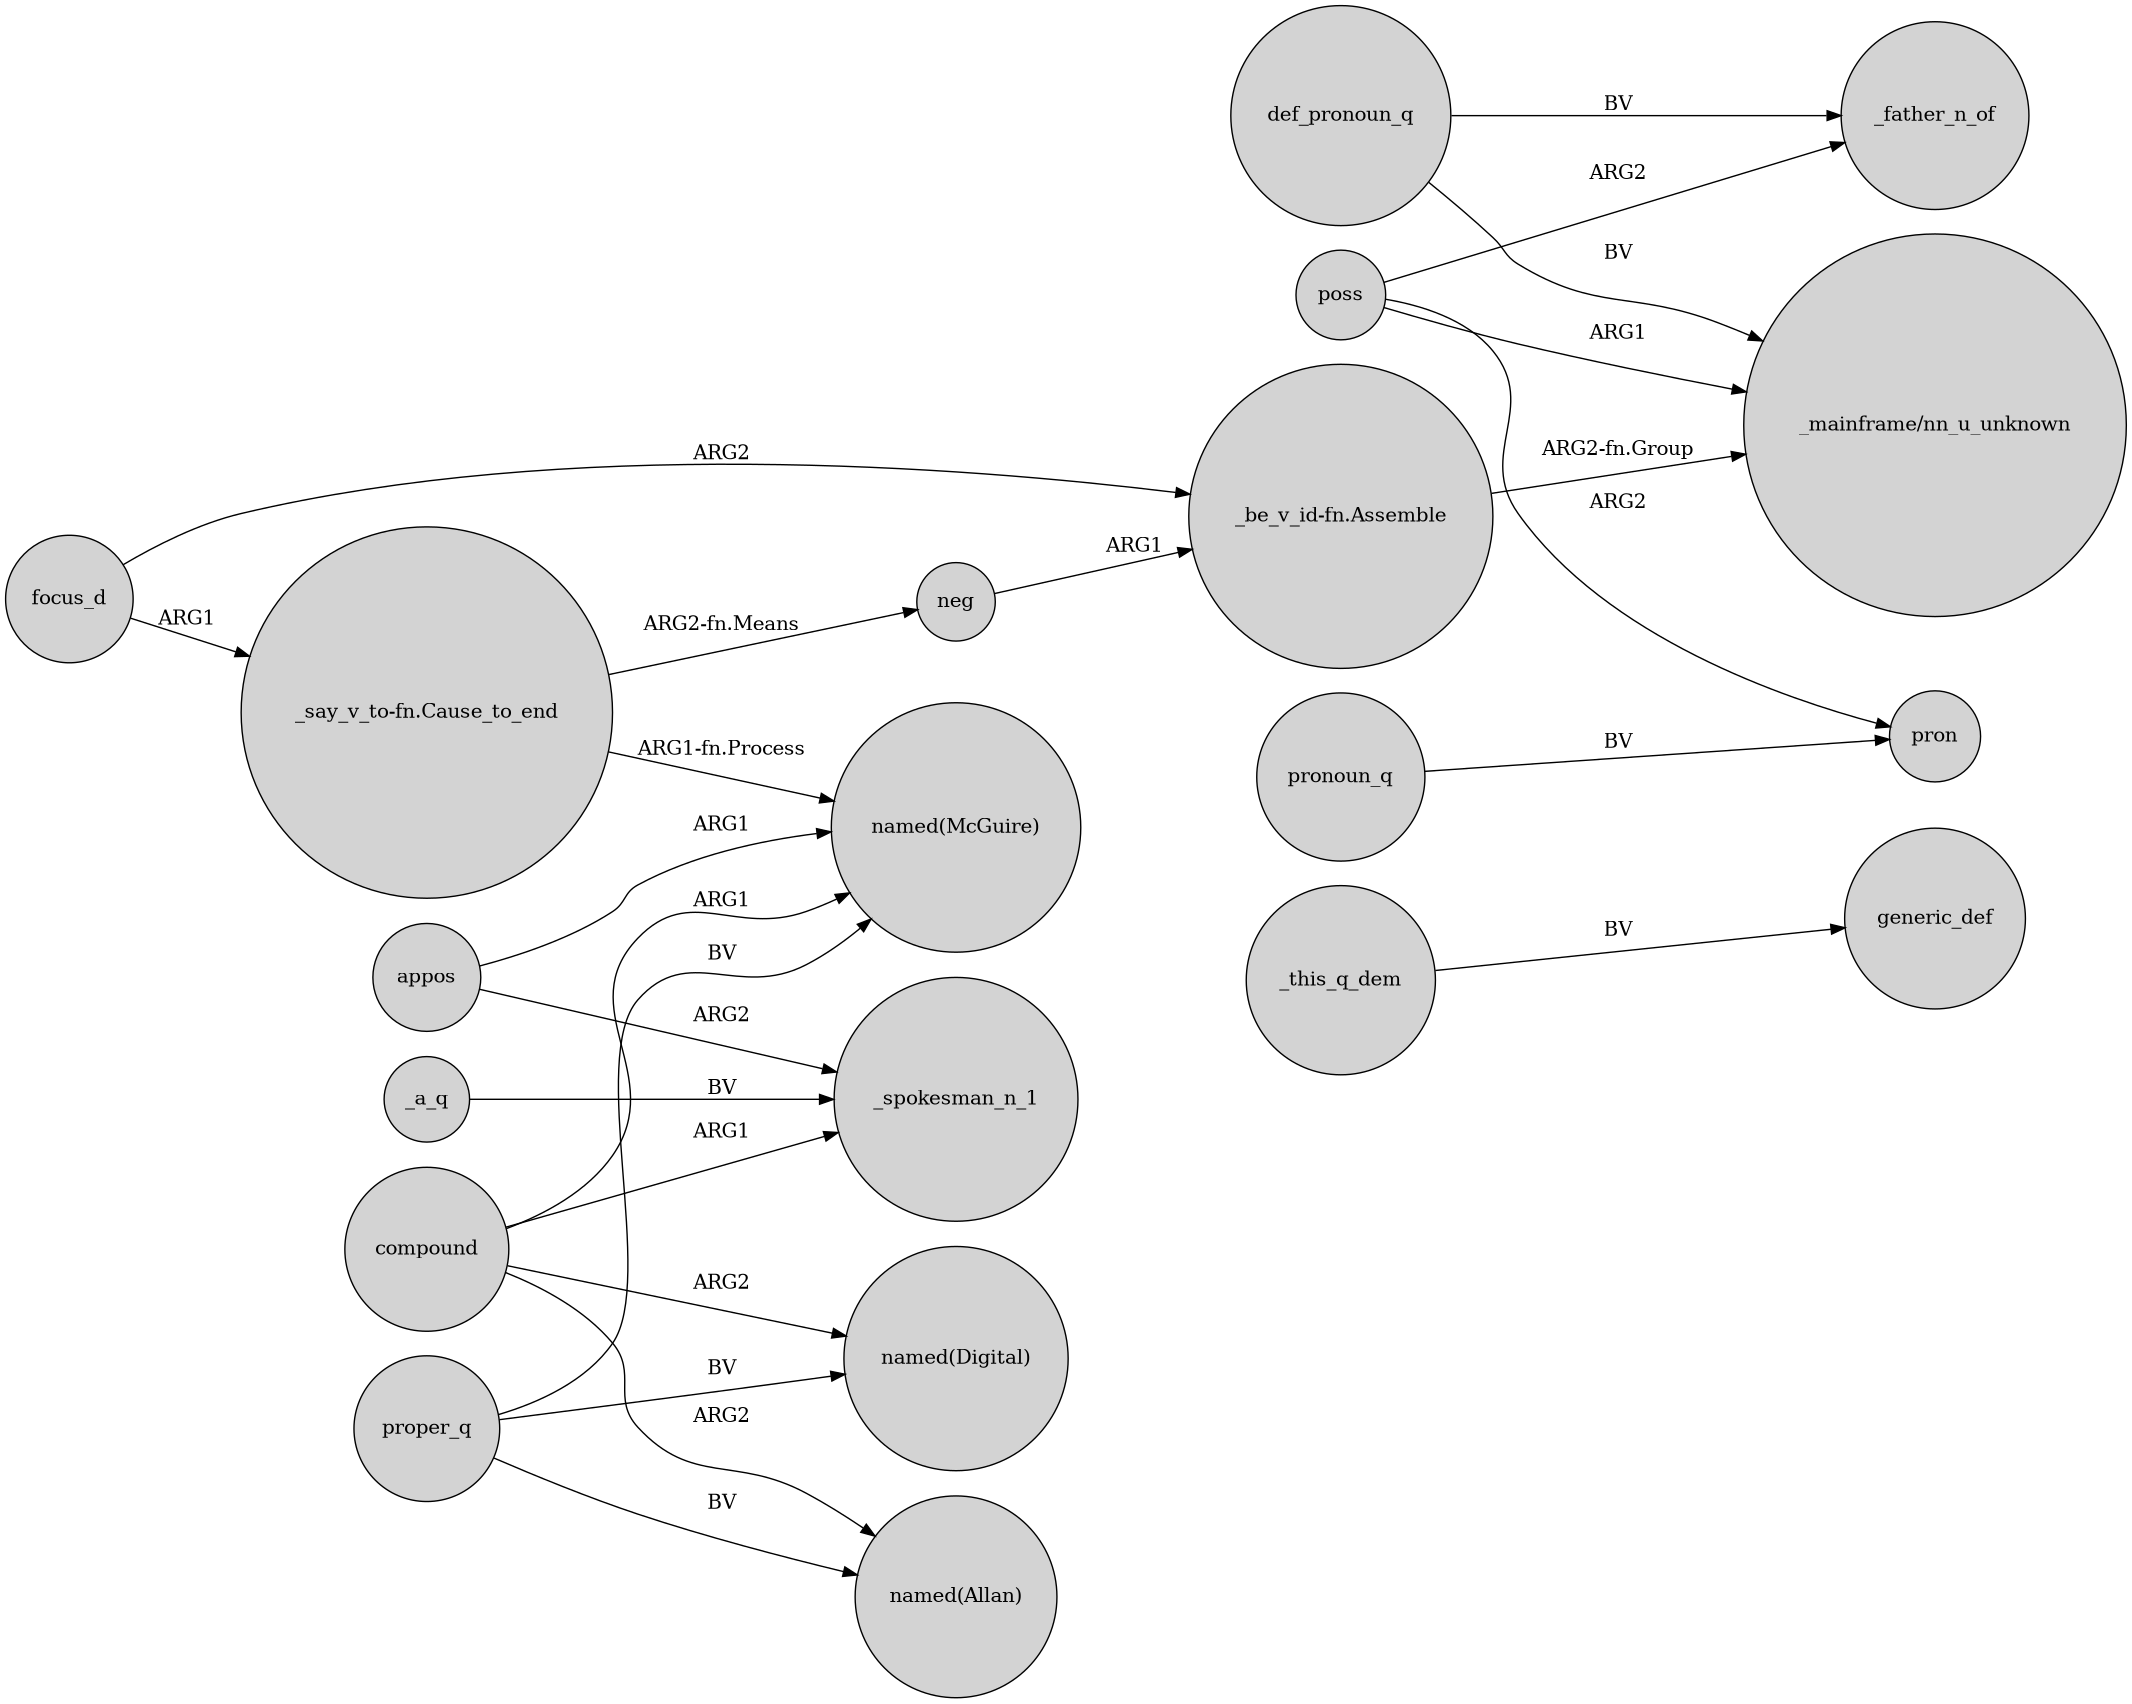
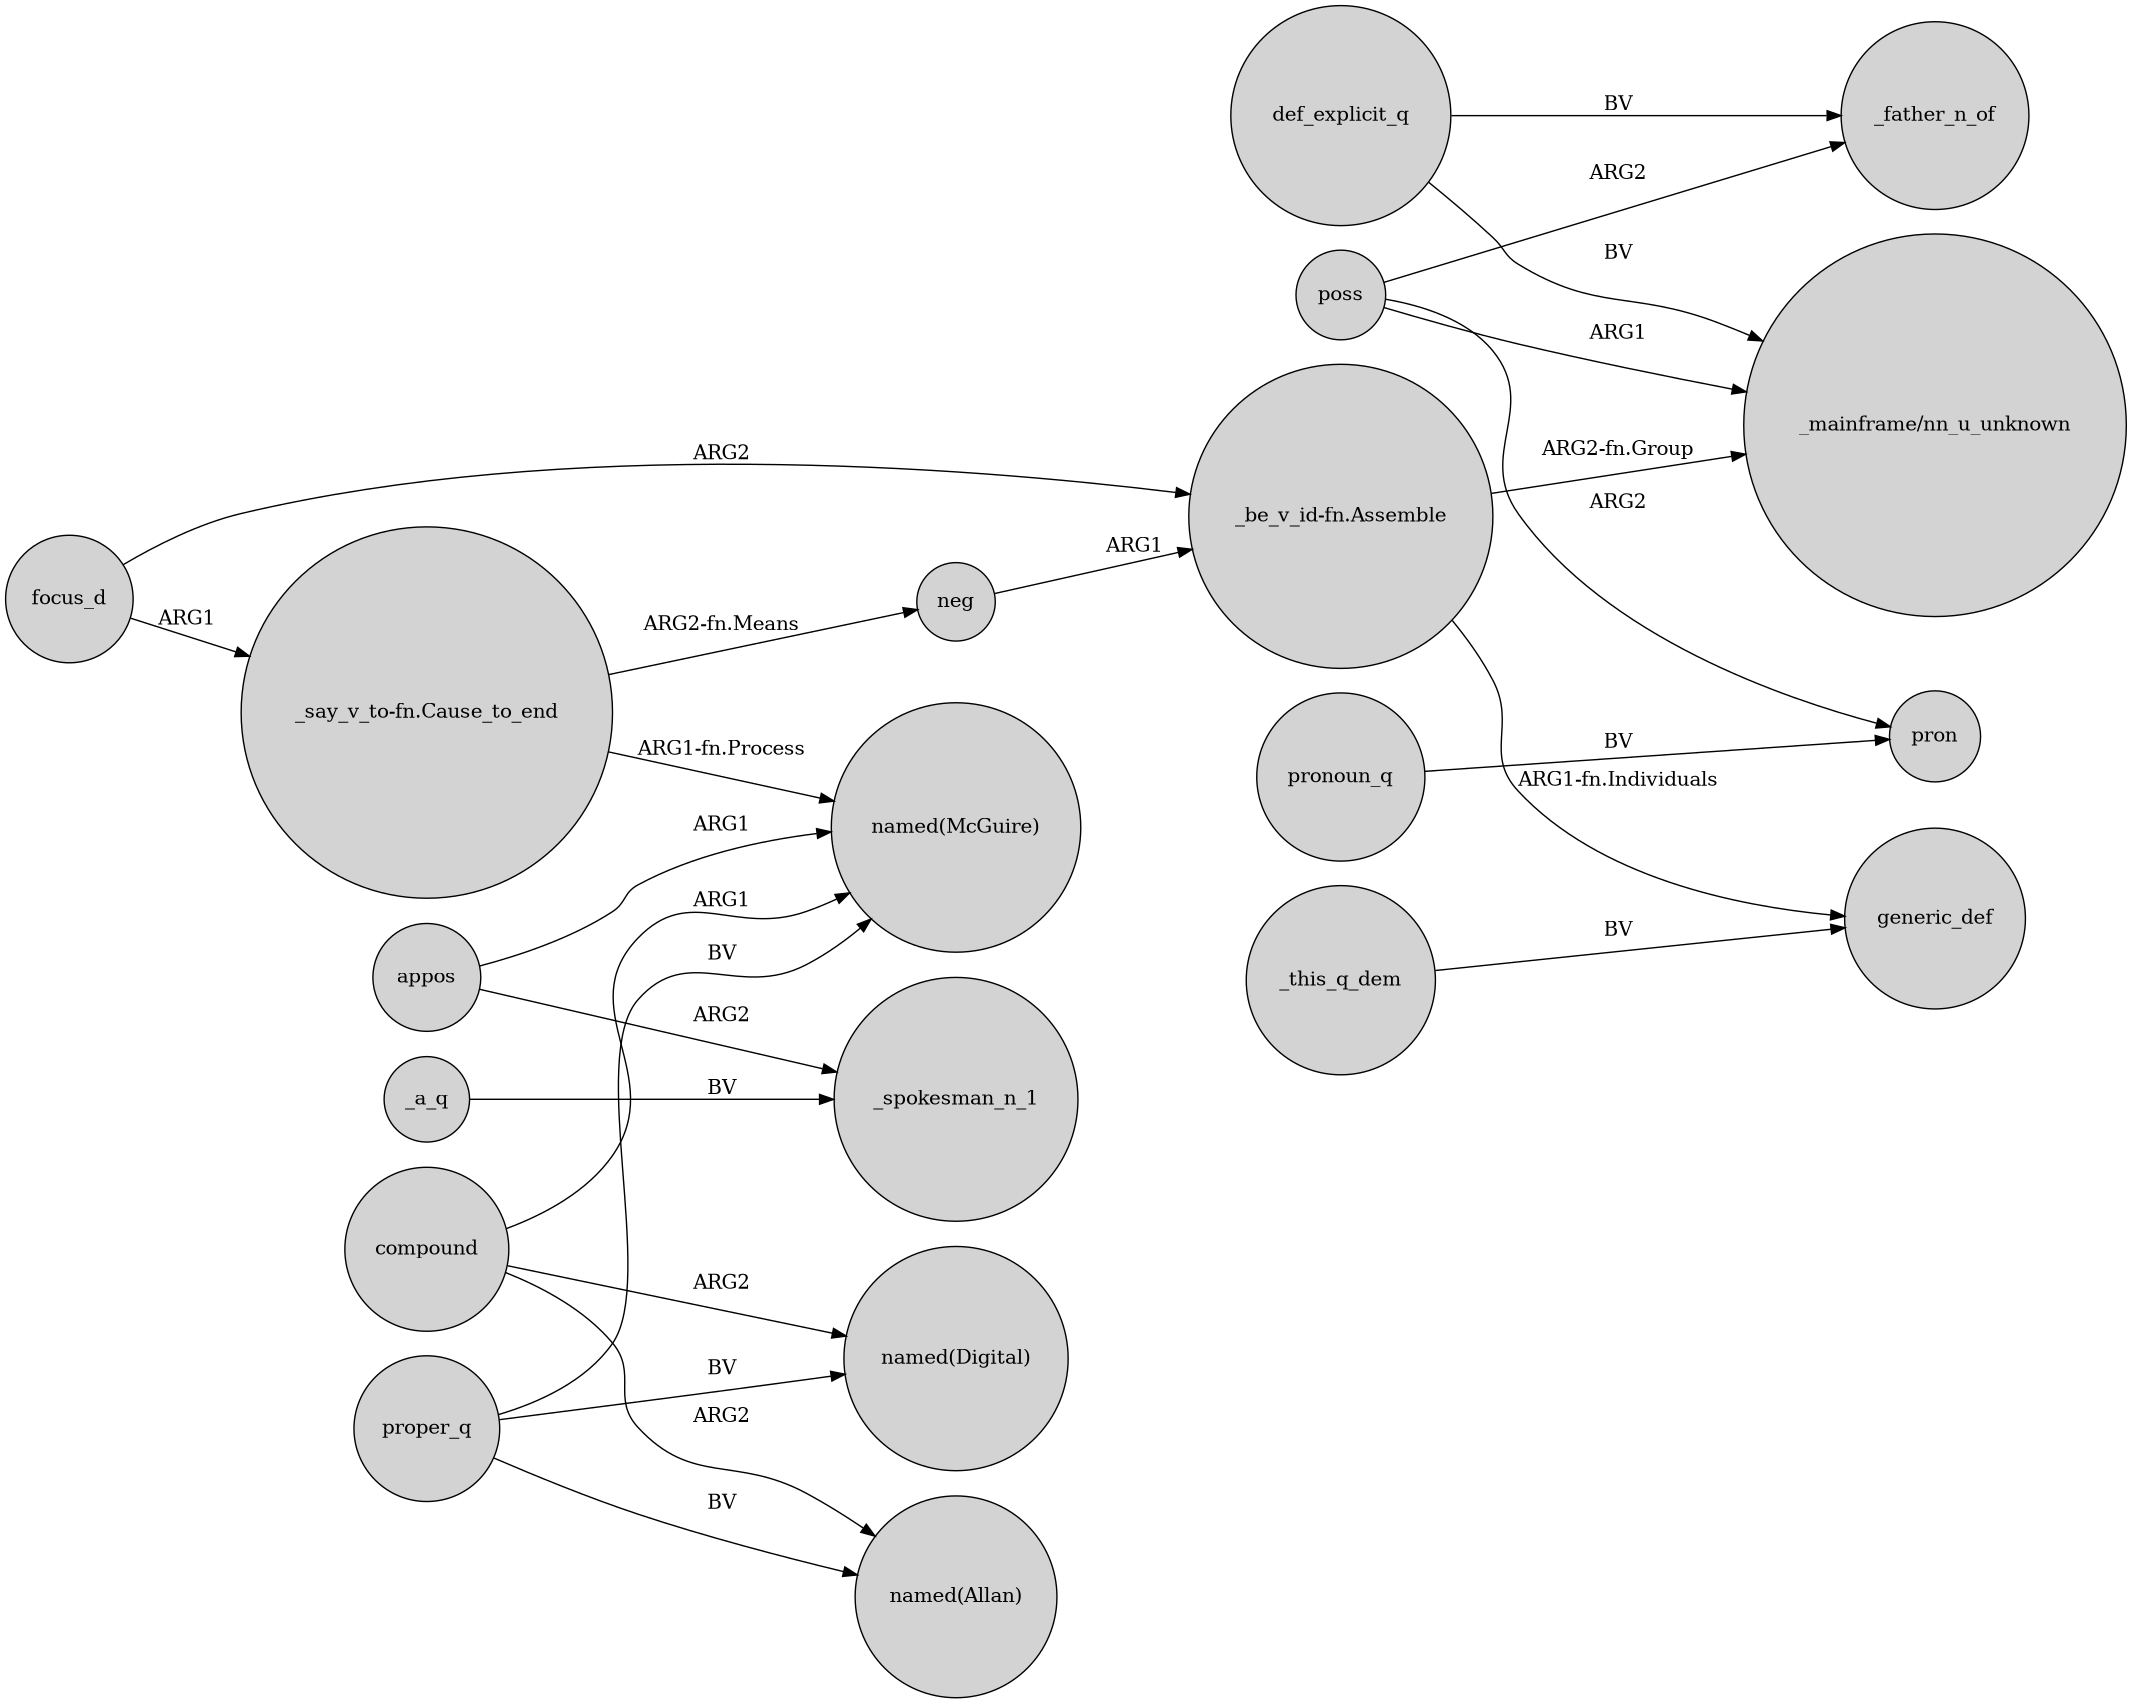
(1341, 116) -> (1341, 116)
none -> (1578, 839)
(665, 1182) -> none
